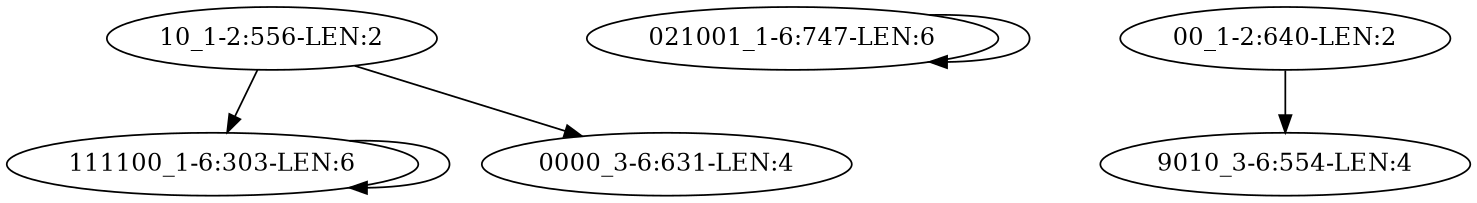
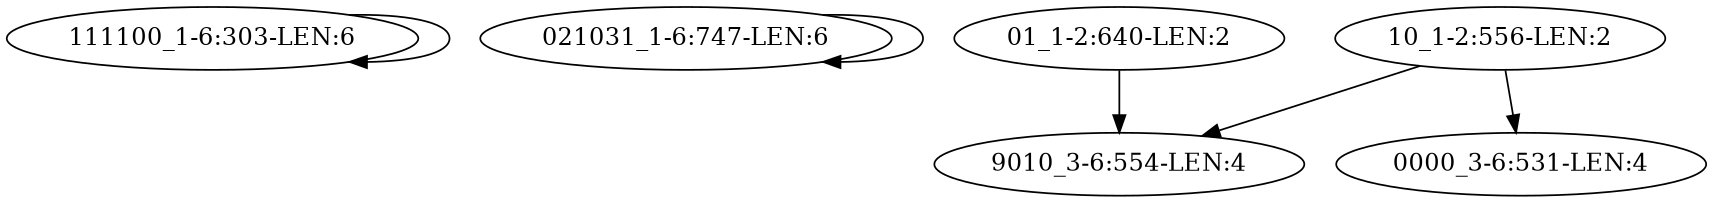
(793, 38) -> (686, 38)
(1285, 38) -> (1119, 38)
(246, 93) -> (1320, 98)
(667, 164) -> (1521, 164)
